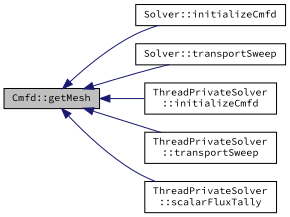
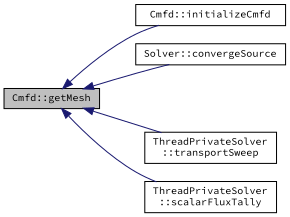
(211, 15) -> (211, 15)
(211, 54) -> (211, 54)
(211, 99) -> none
